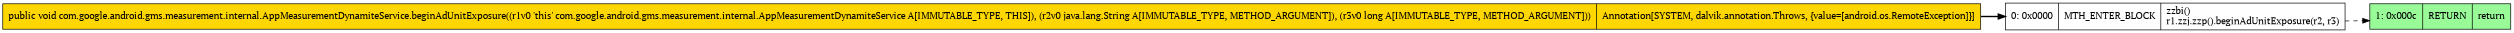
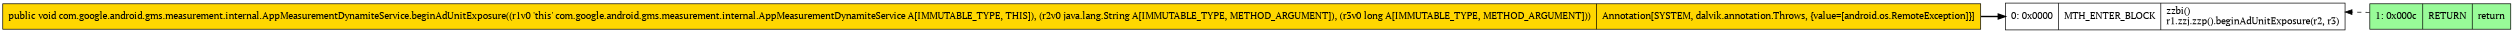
(2354, 21) -> (2361, 12)
